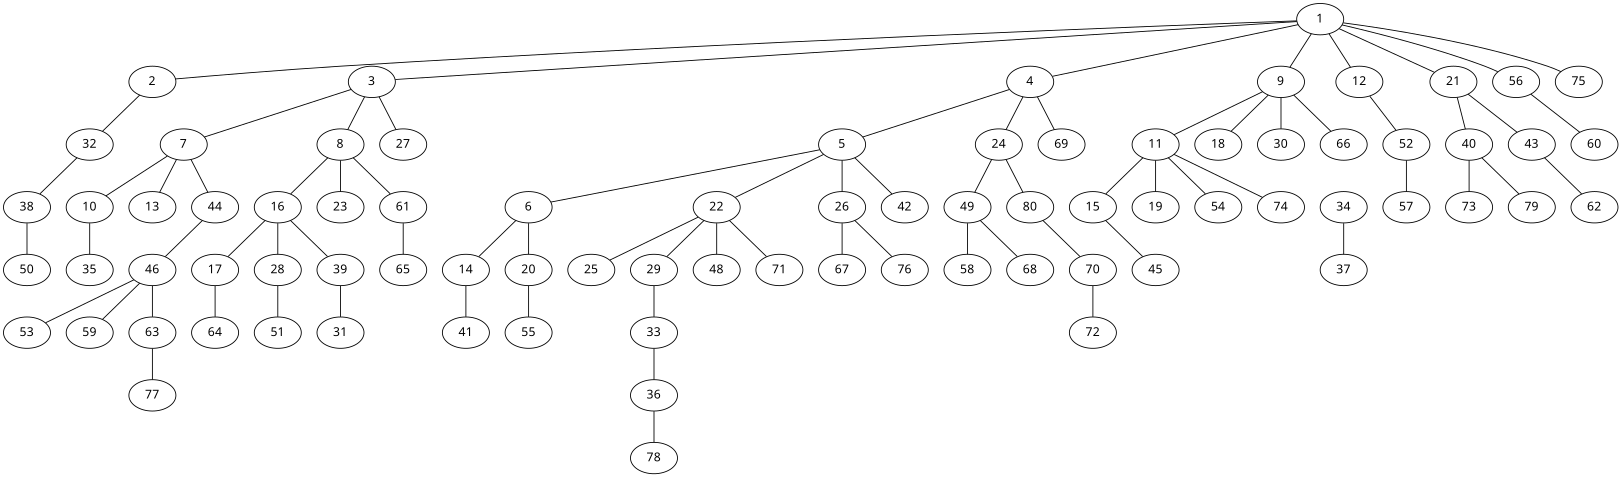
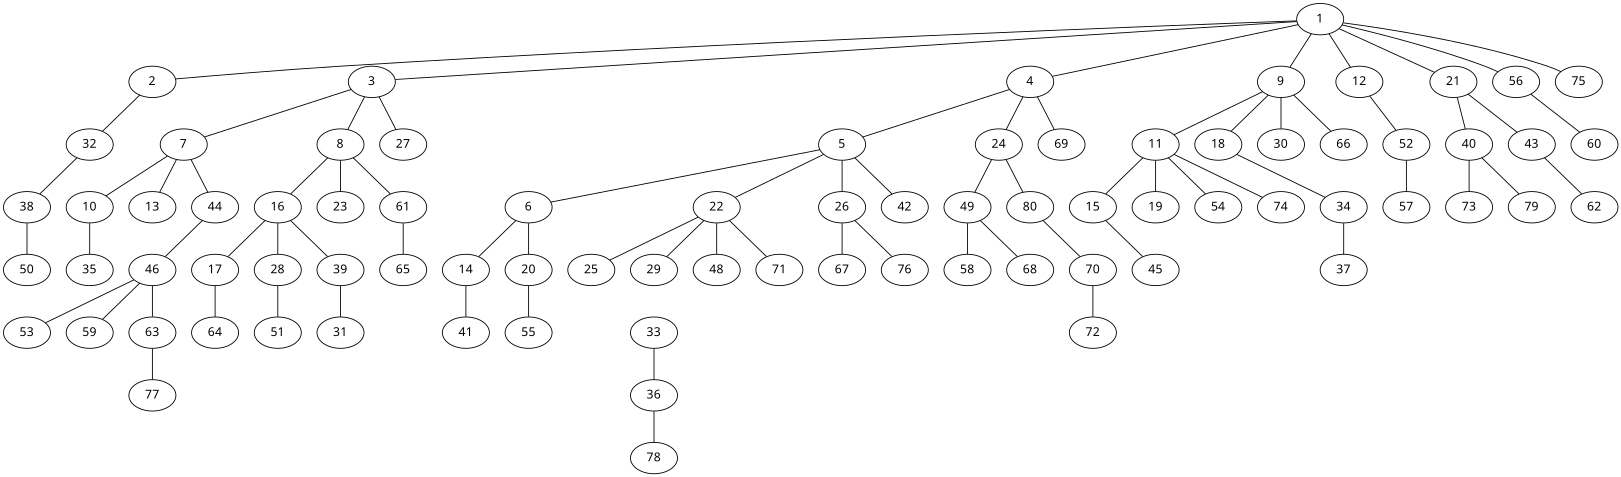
none -> (1281, 176)
(654, 301) -> none
